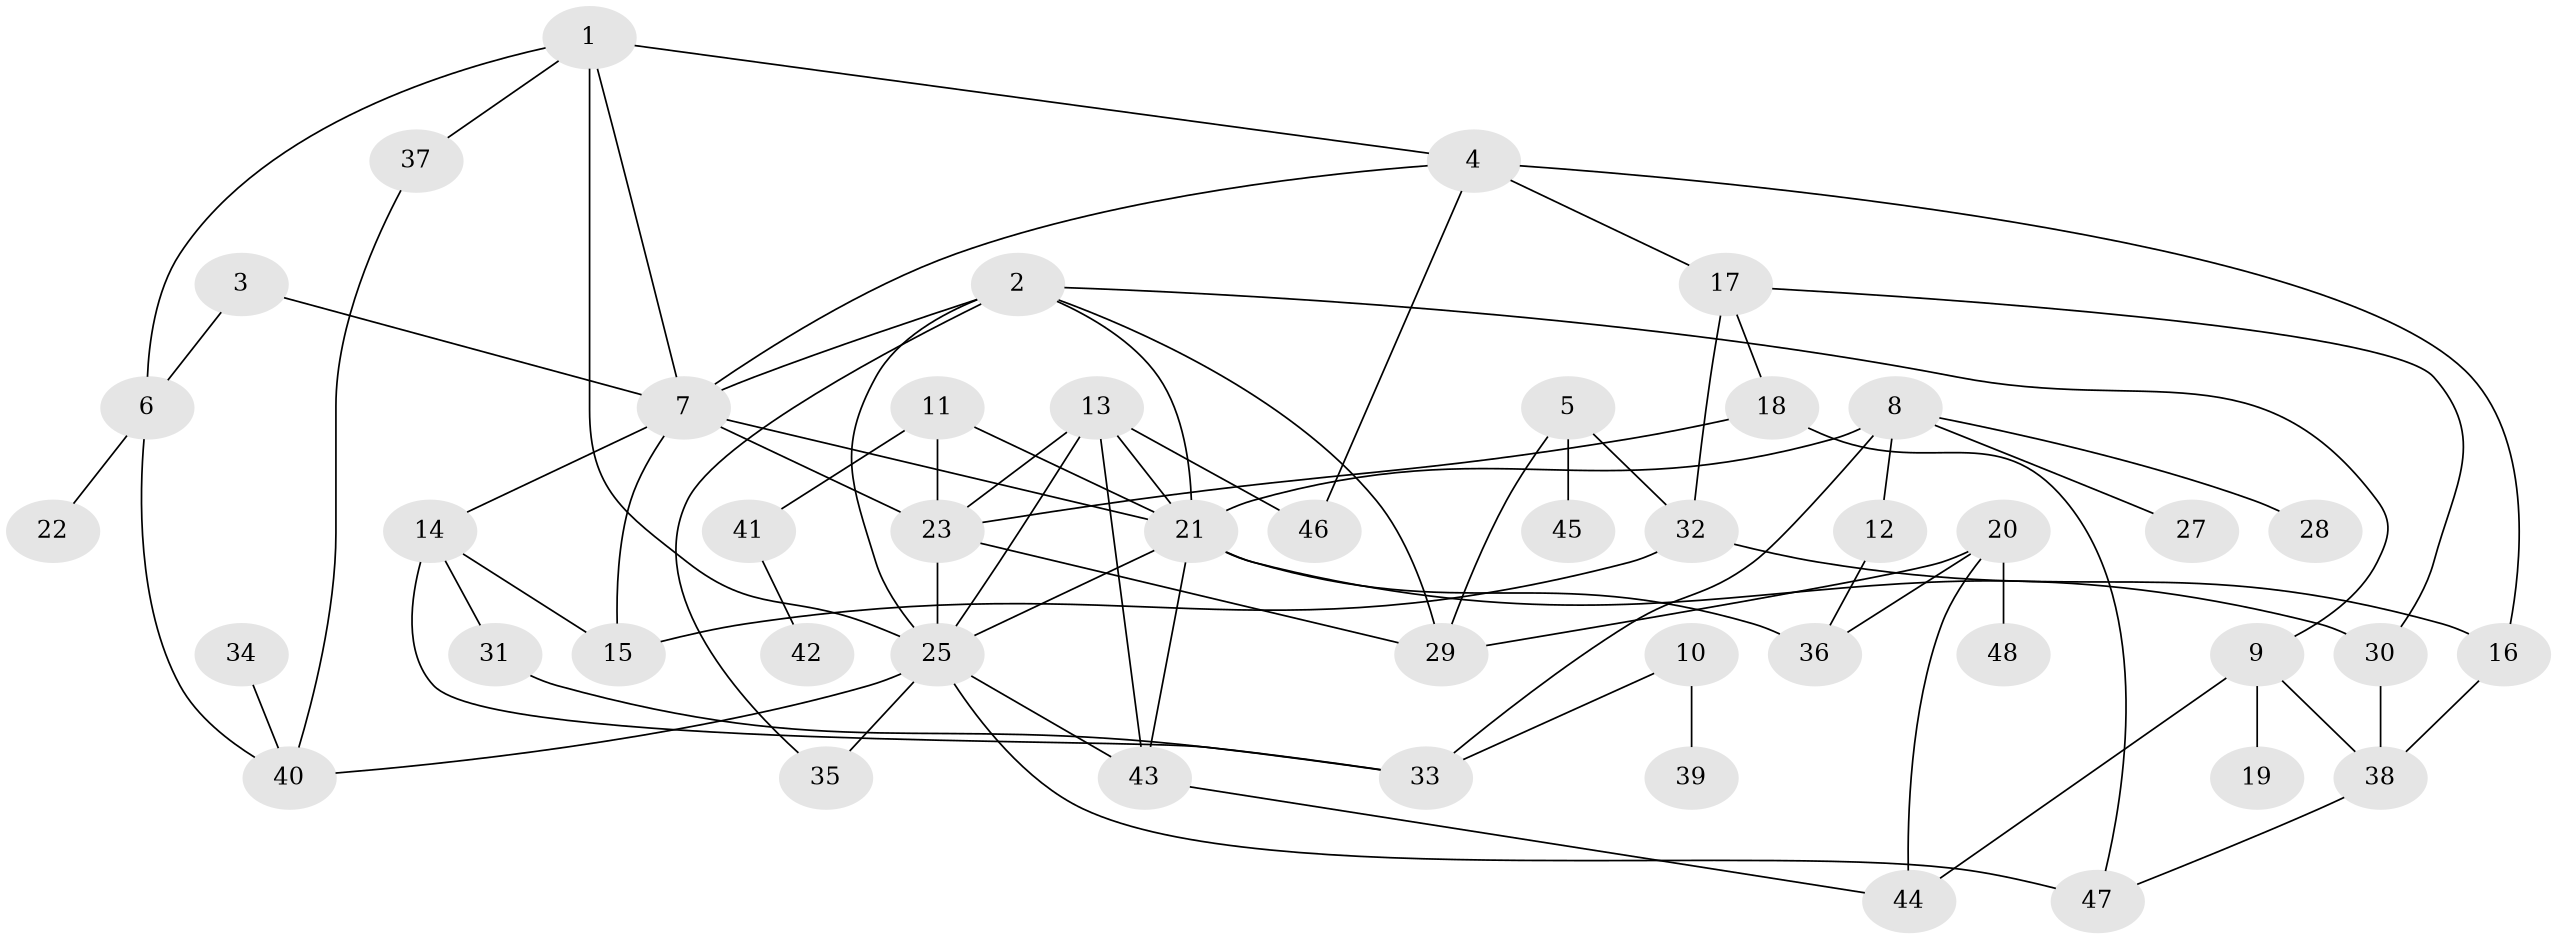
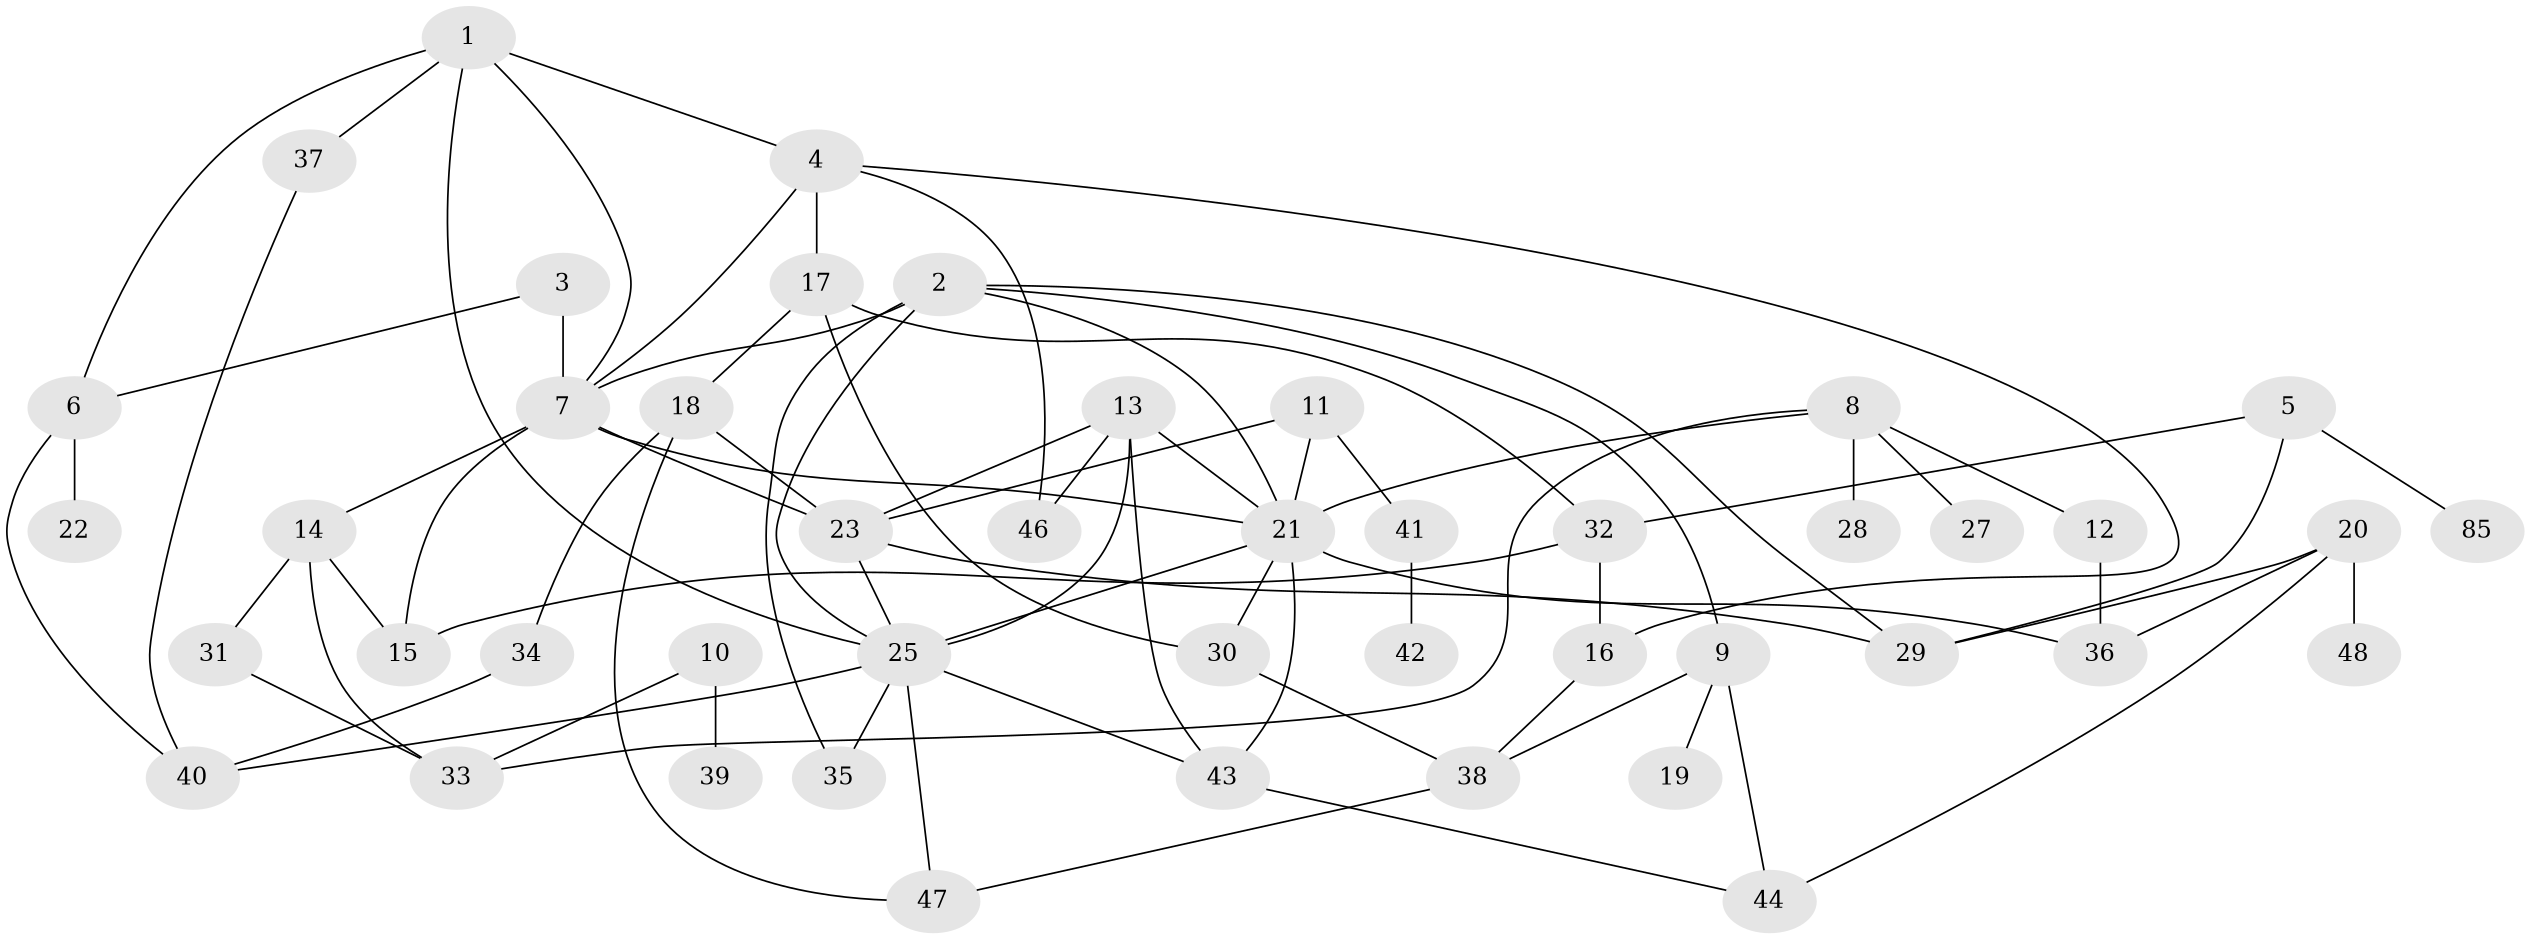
none -> (591, 510)
(1568, 531) -> (2477, 531)
